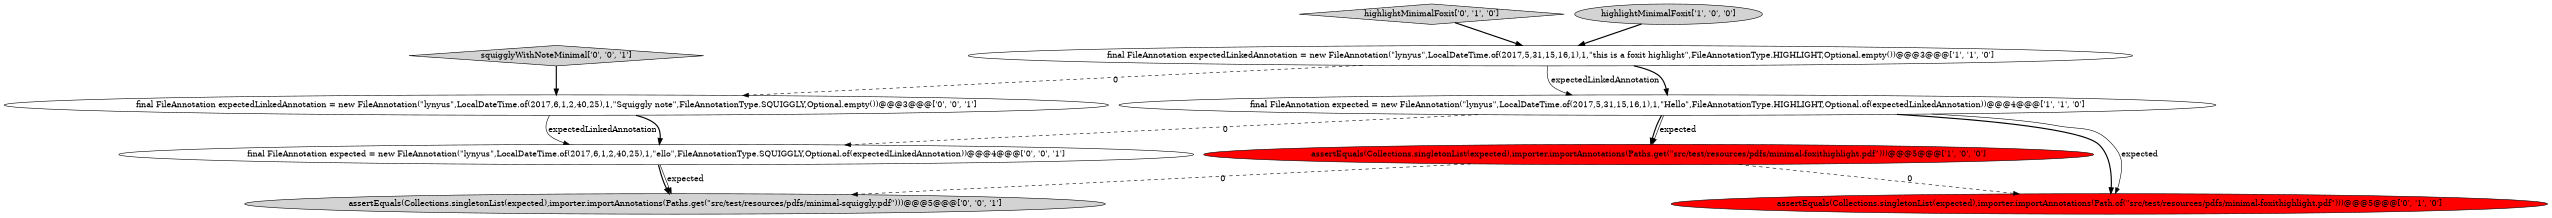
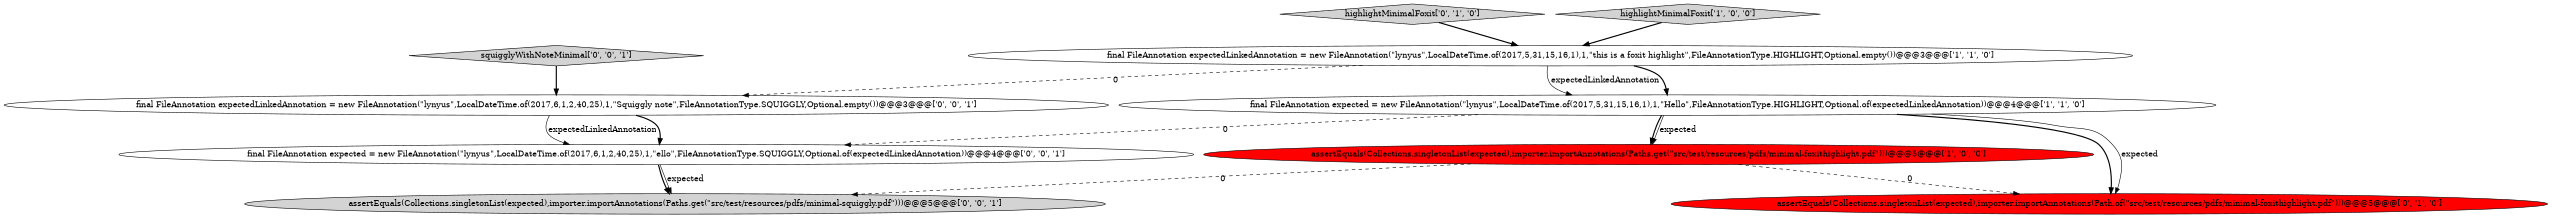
(1669, 14) -> (1688, 14)
